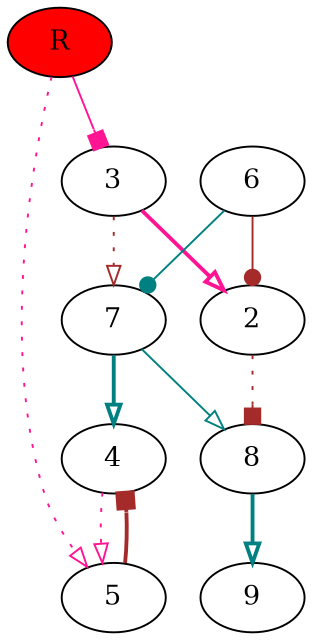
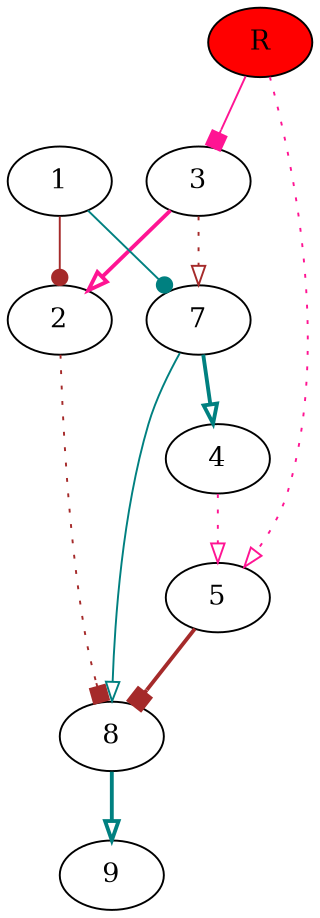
(253, 181) -> (60, 181)
(127, 538) -> (171, 659)
